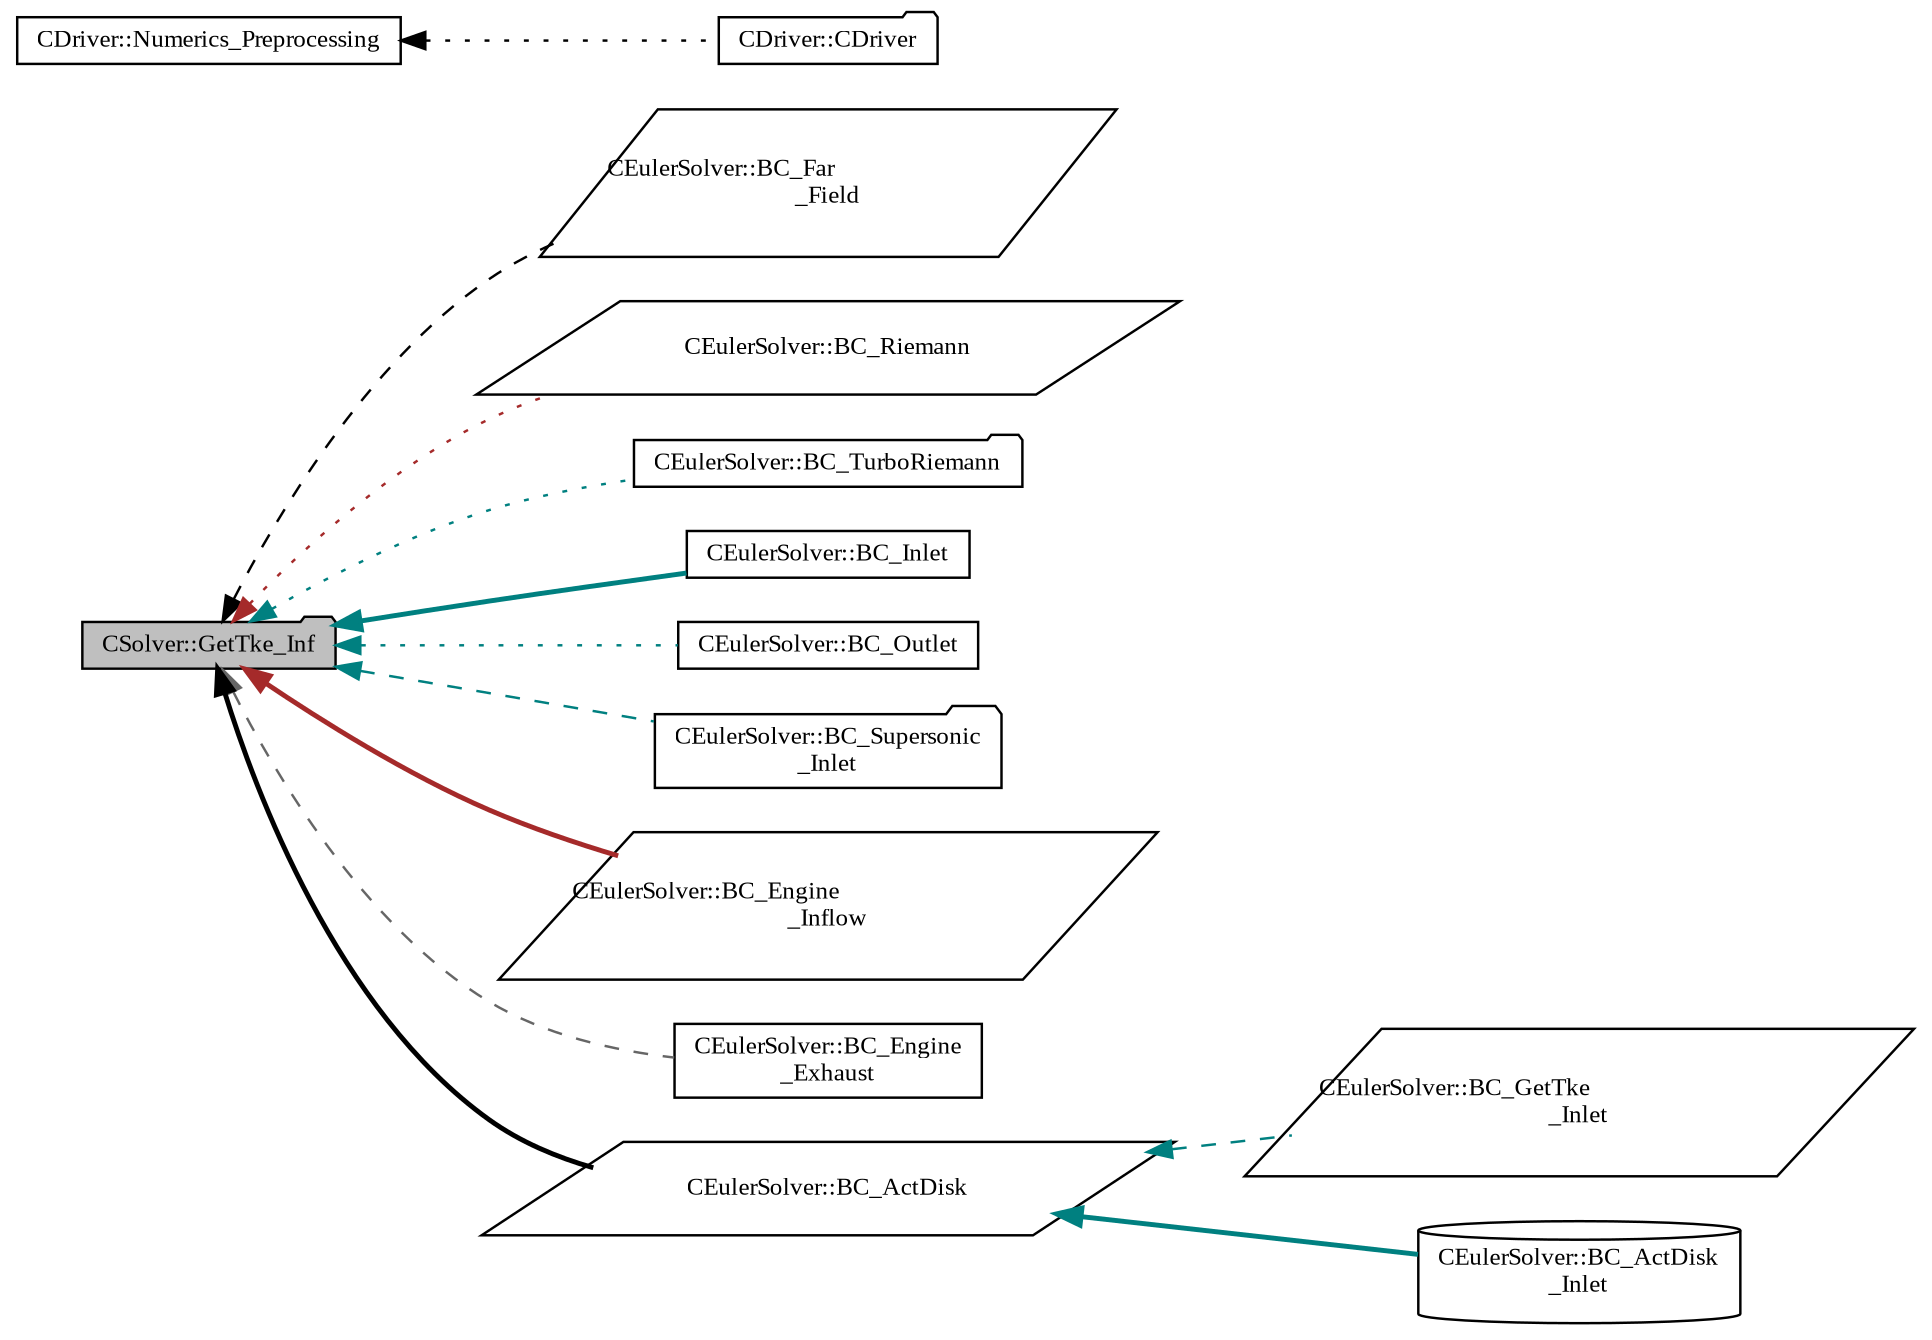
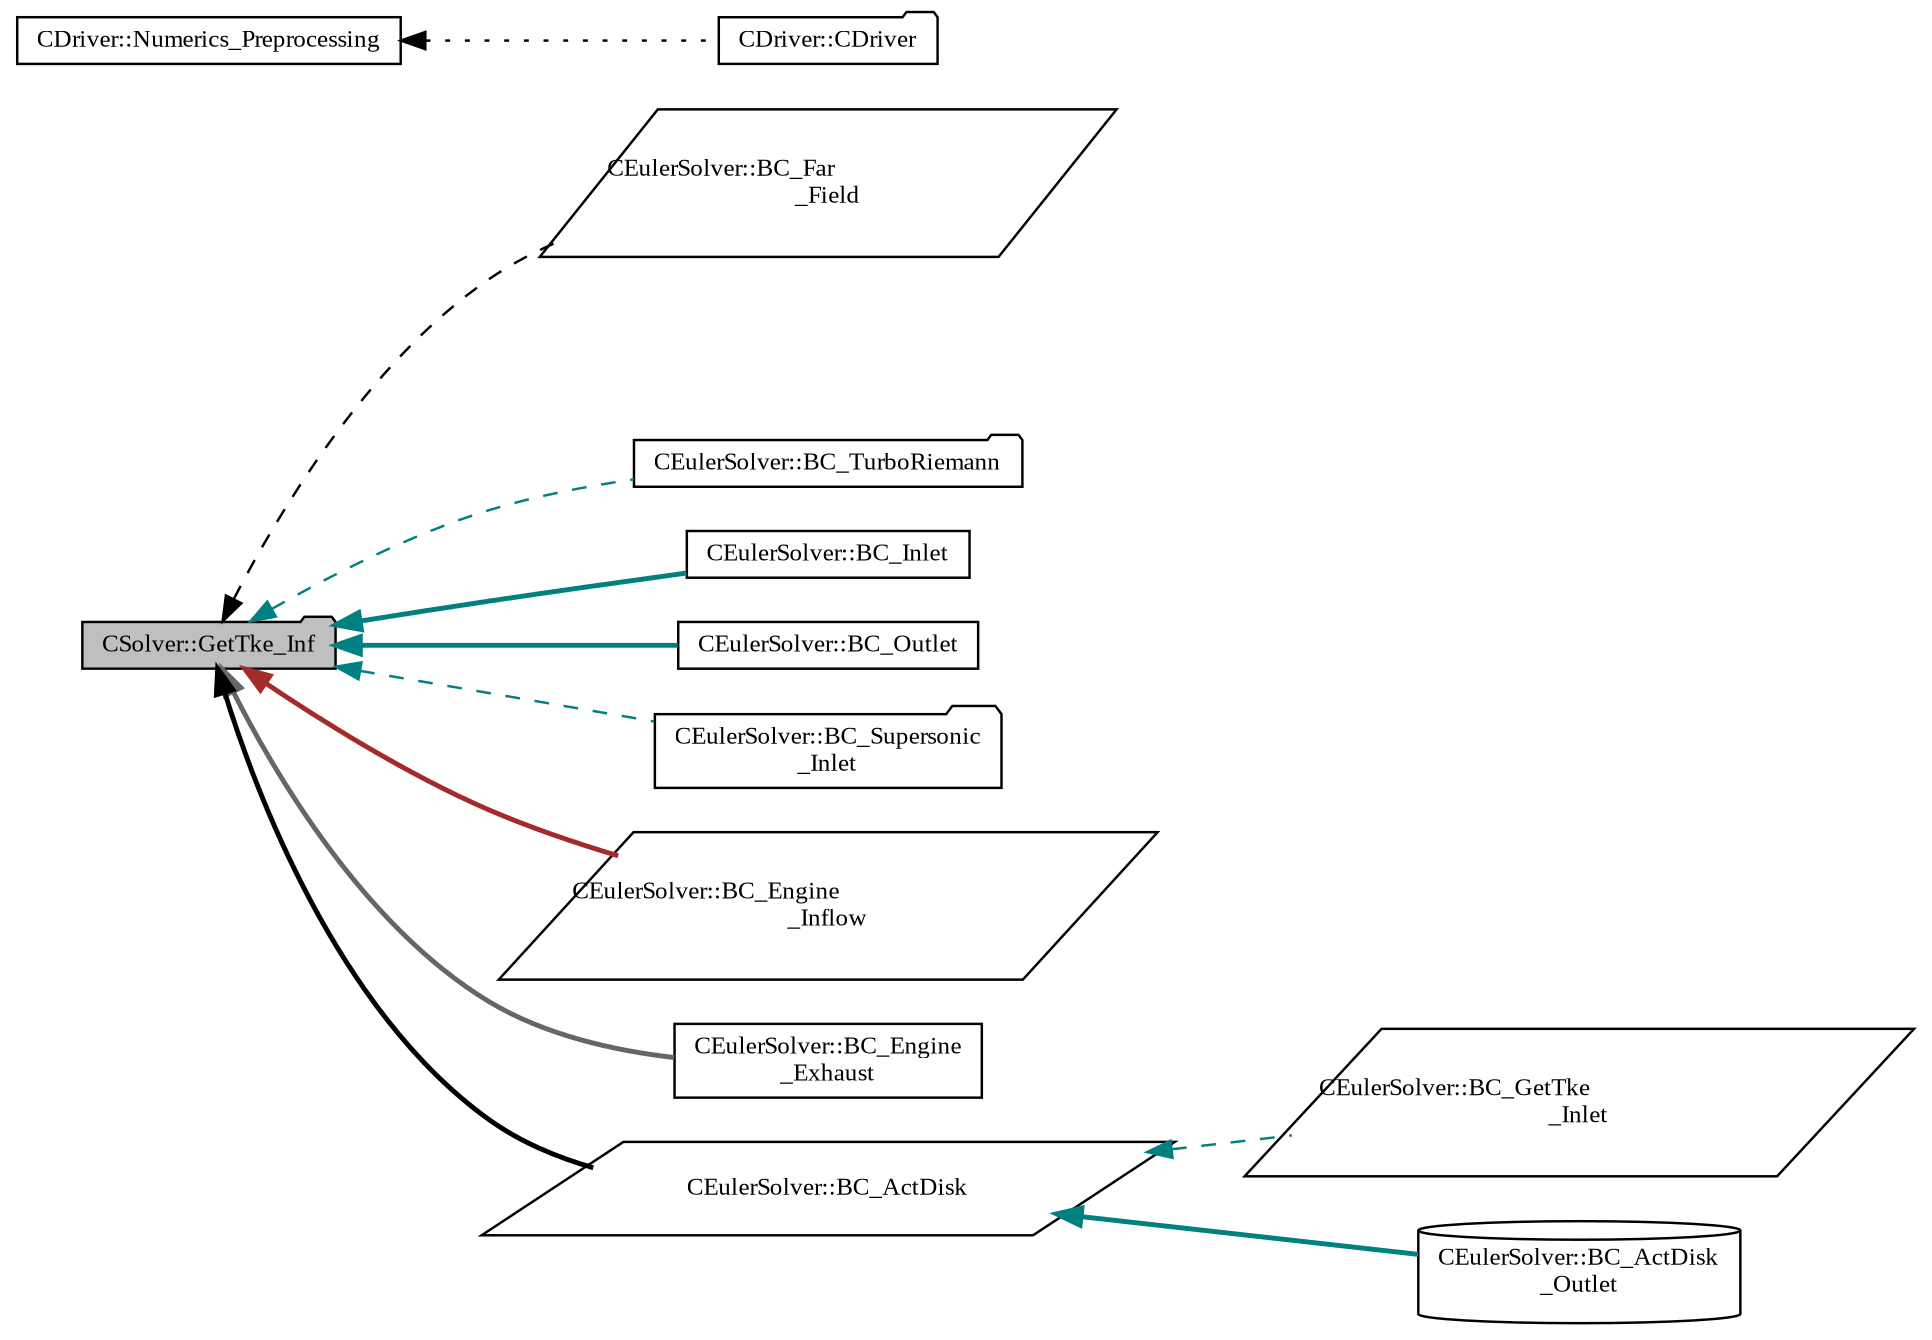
(828, 348) -> none
(446, 525) -> (446, 525)
(519, 645) -> (519, 645)
(406, 936) -> (406, 936)
(1579, 1272) -> (1579, 1272)
